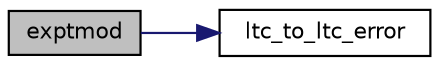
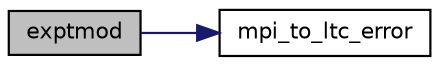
(325, 33) -> (325, 33)
